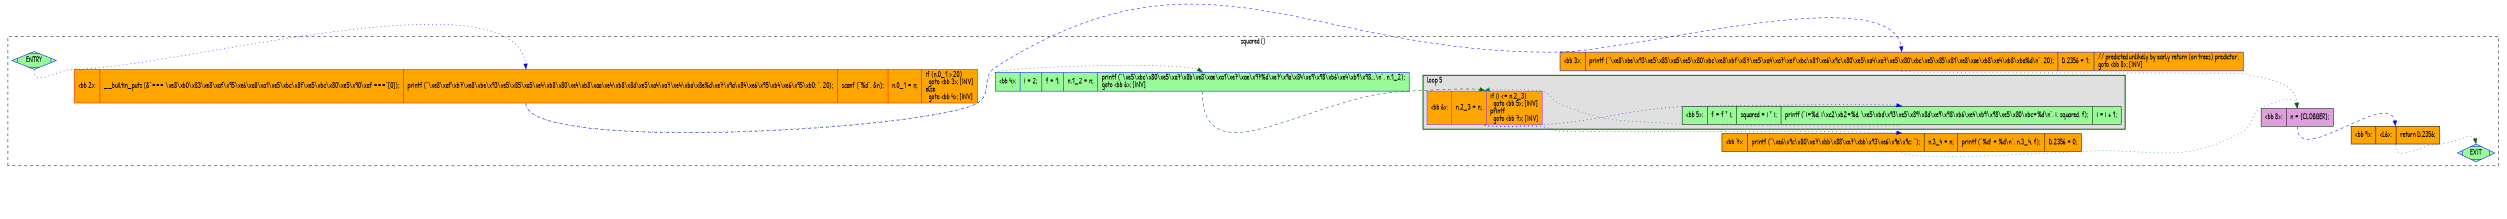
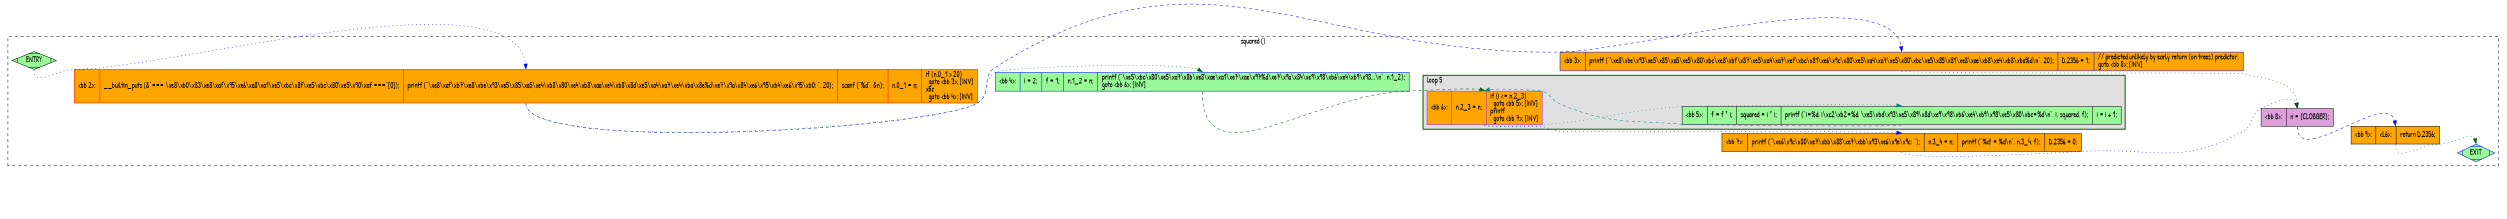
(34, 60) -> (34, 60)
(931, 90) -> (930, 90)
(1690, 106) -> (1690, 106)
(1692, 124) -> (1692, 124)
(2108, 151) -> (2108, 151)
